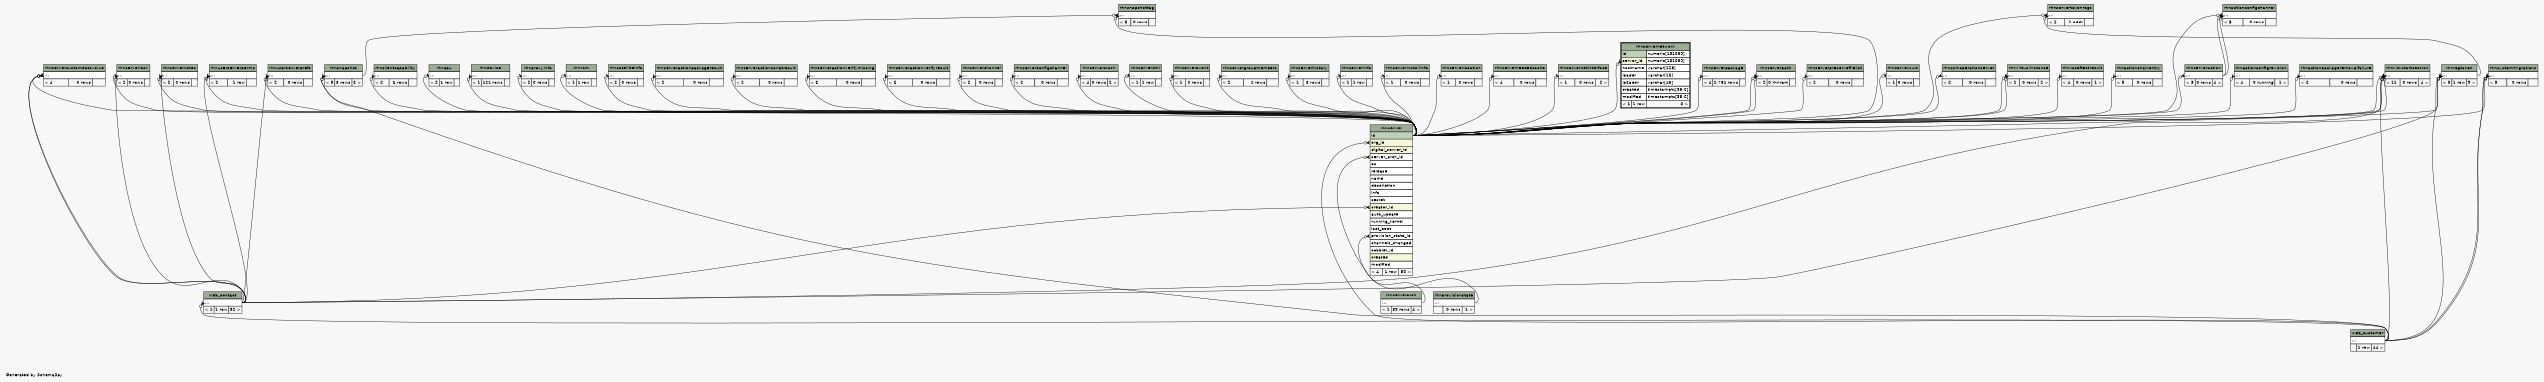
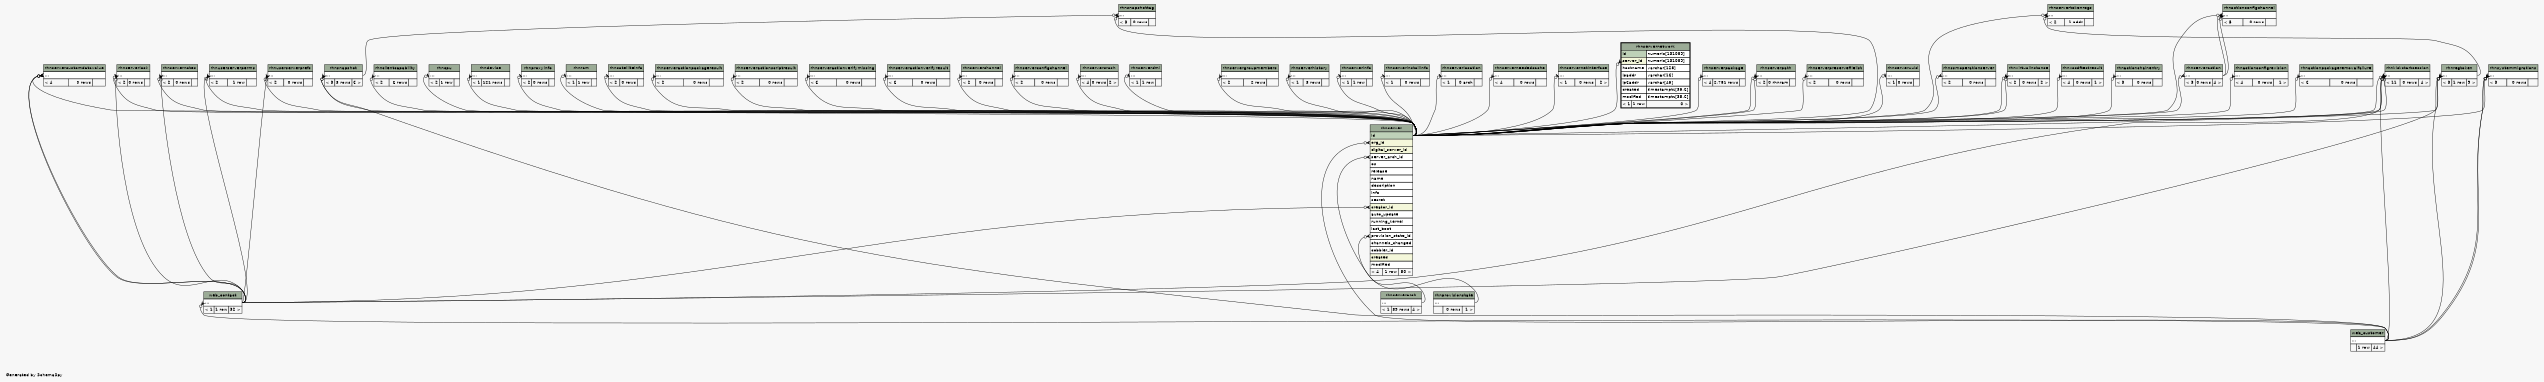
(1191, 75) -> none
(1466, 82) -> (1466, 82)
(2263, 82) -> (2265, 82)
